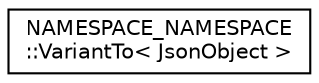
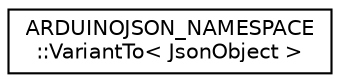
(159, 41) -> (170, 41)
